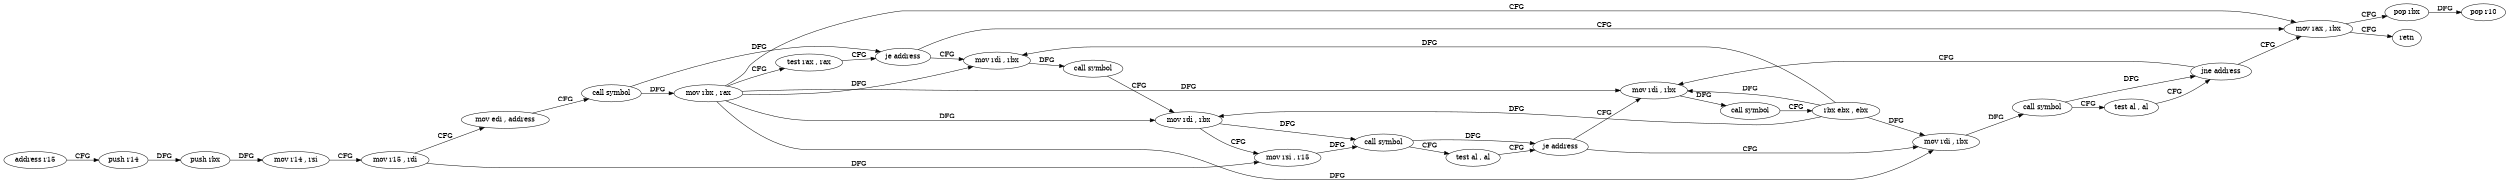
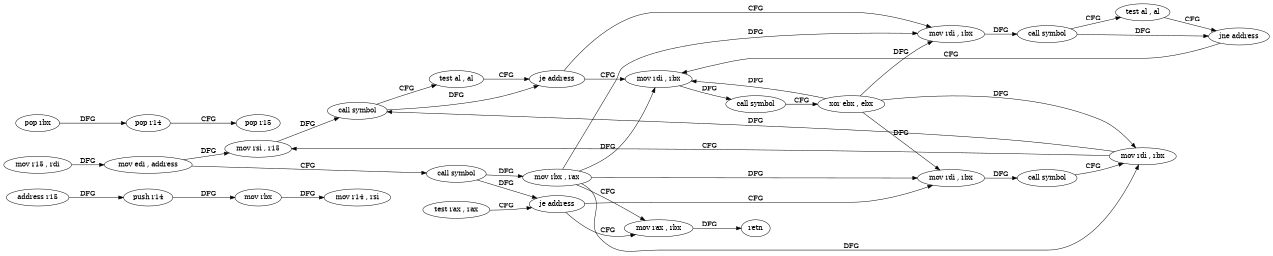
(2484, 12) -> (148, 123)
(2364, 20) -> none
(2369, 30) -> (709, 225)
(2267, 51) -> none
(753, 77) -> none
(1846, 111) -> (851, 104)
none -> (258, 123)
(445, 136) -> (88, 161)
(83, 157) -> (88, 194)
(205, 160) -> (258, 197)
(343, 160) -> none
(841, 168) -> (204, 157)
